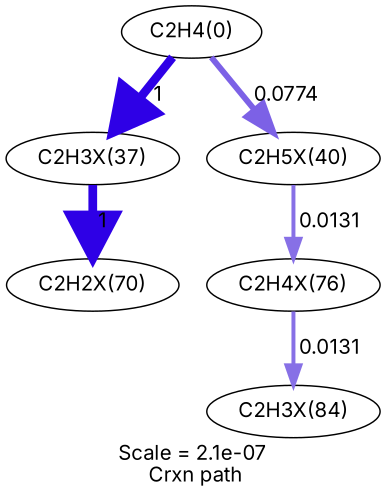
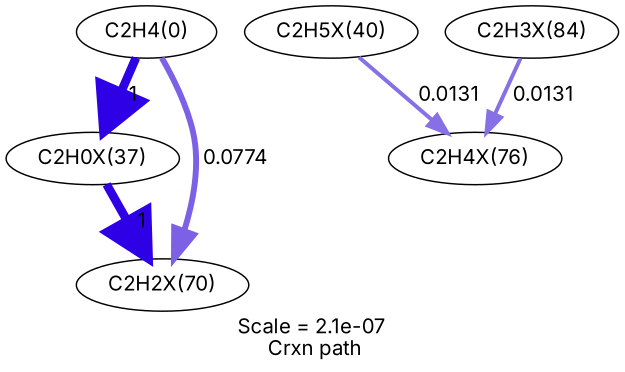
(233, 84) -> (195, 142)
(93, 159) -> (93, 159)
(293, 338) -> (508, 86)
